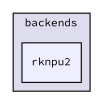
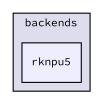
(52, 63) -> (52, 63)
